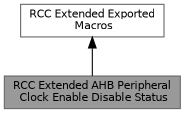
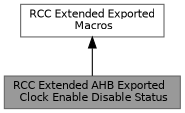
(92, 92) -> (92, 92)
